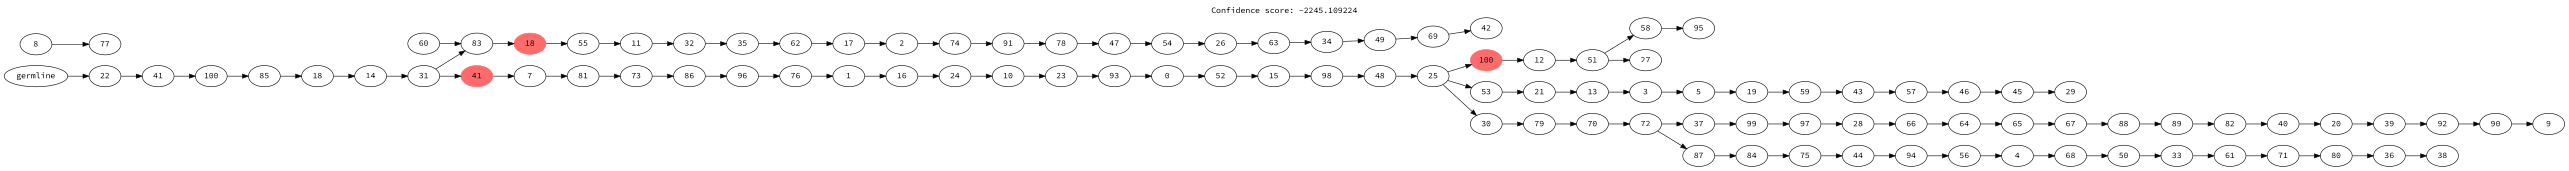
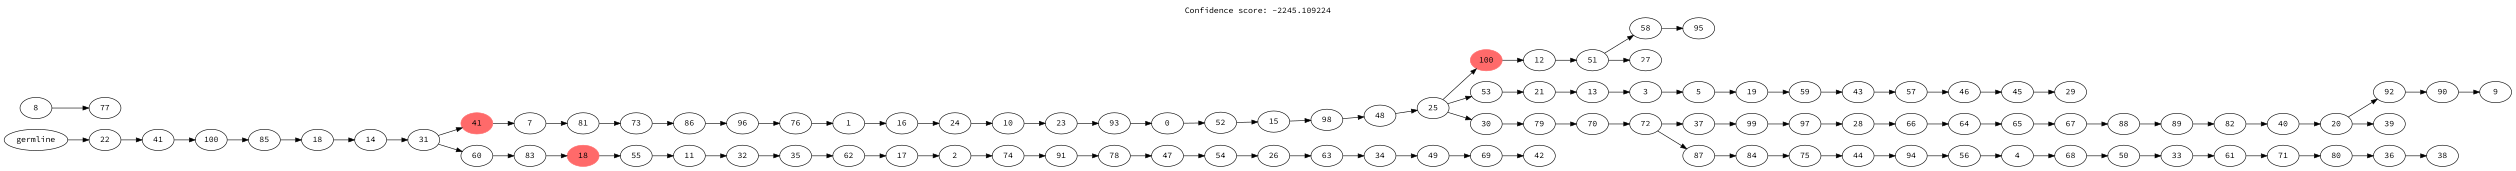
(448, 61) -> (448, 147)
(2413, 124) -> (2360, 110)
